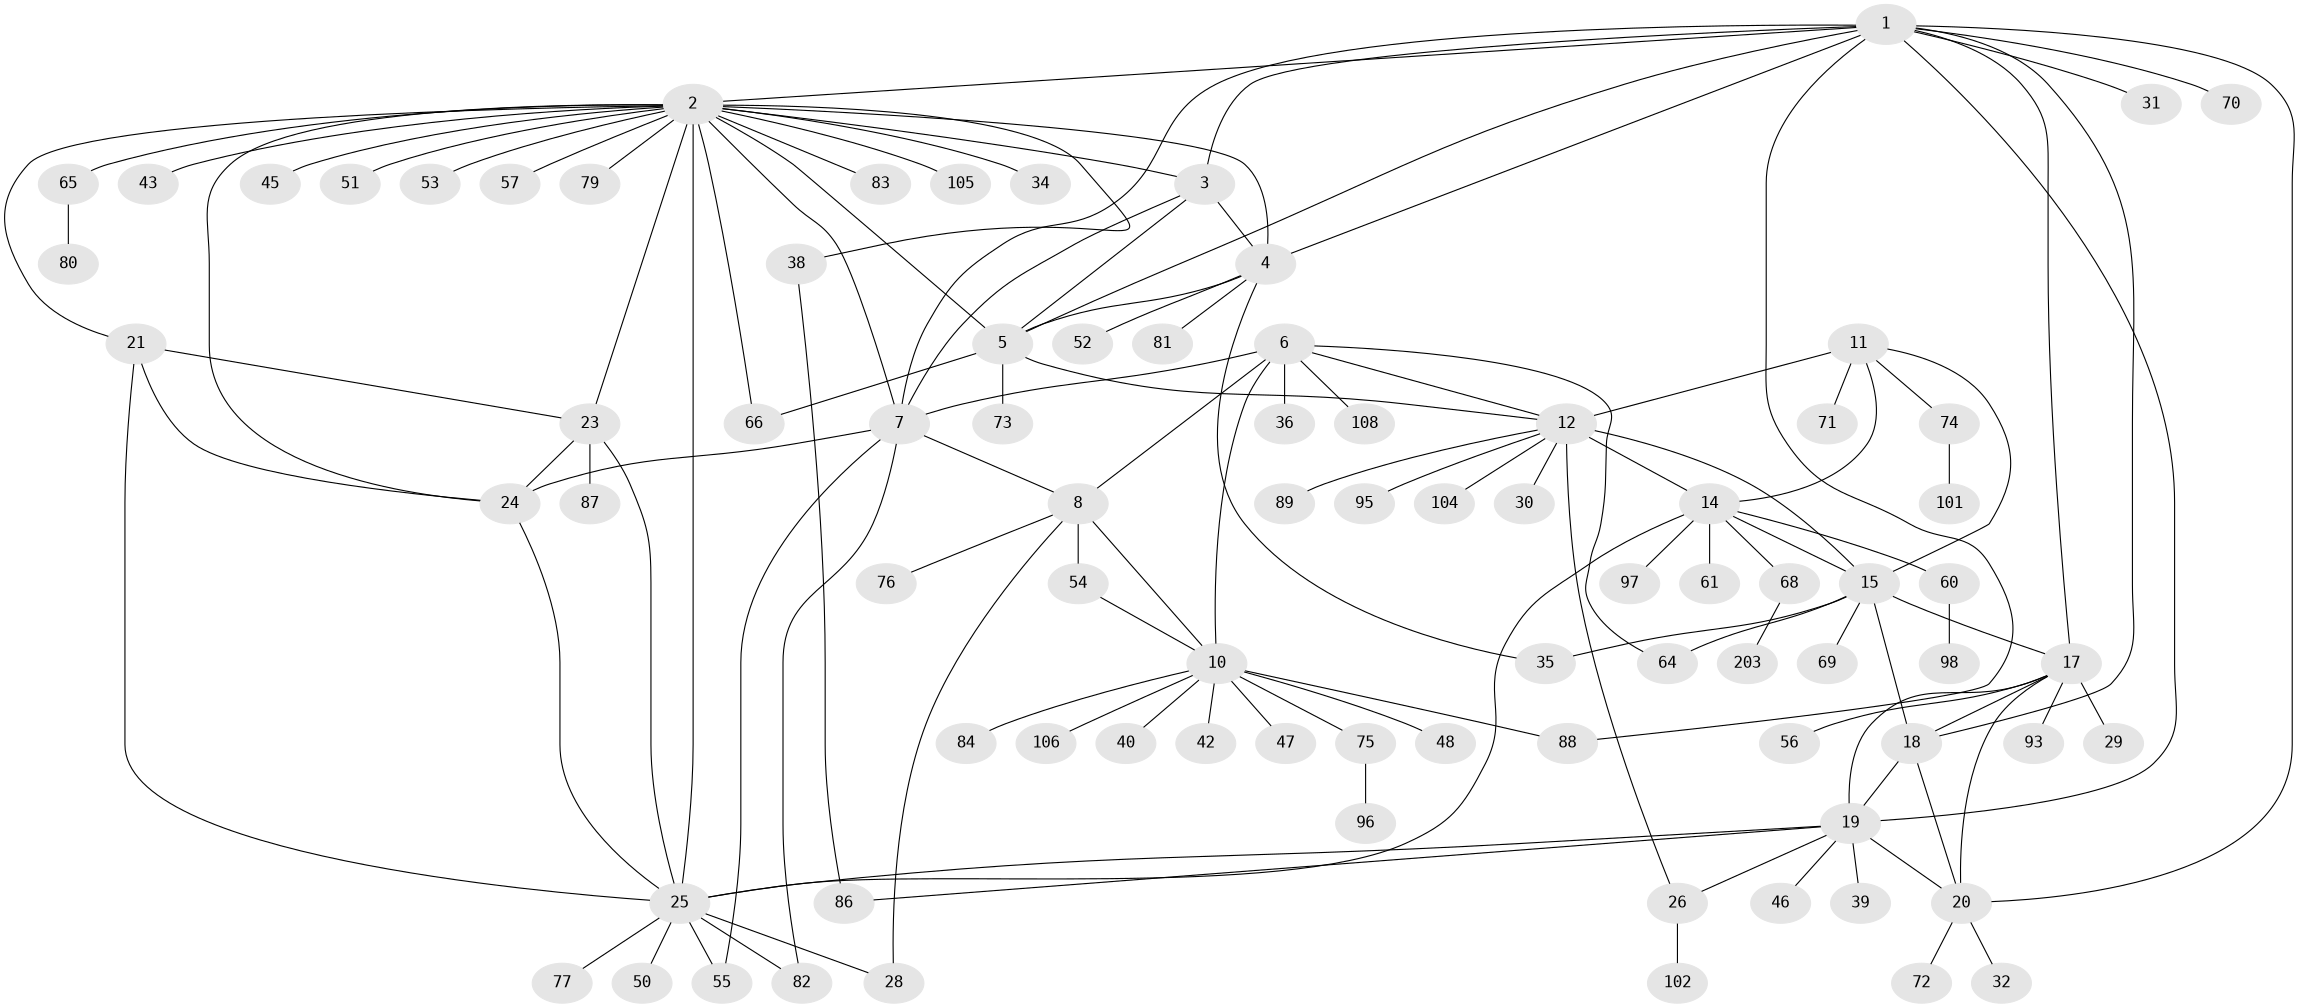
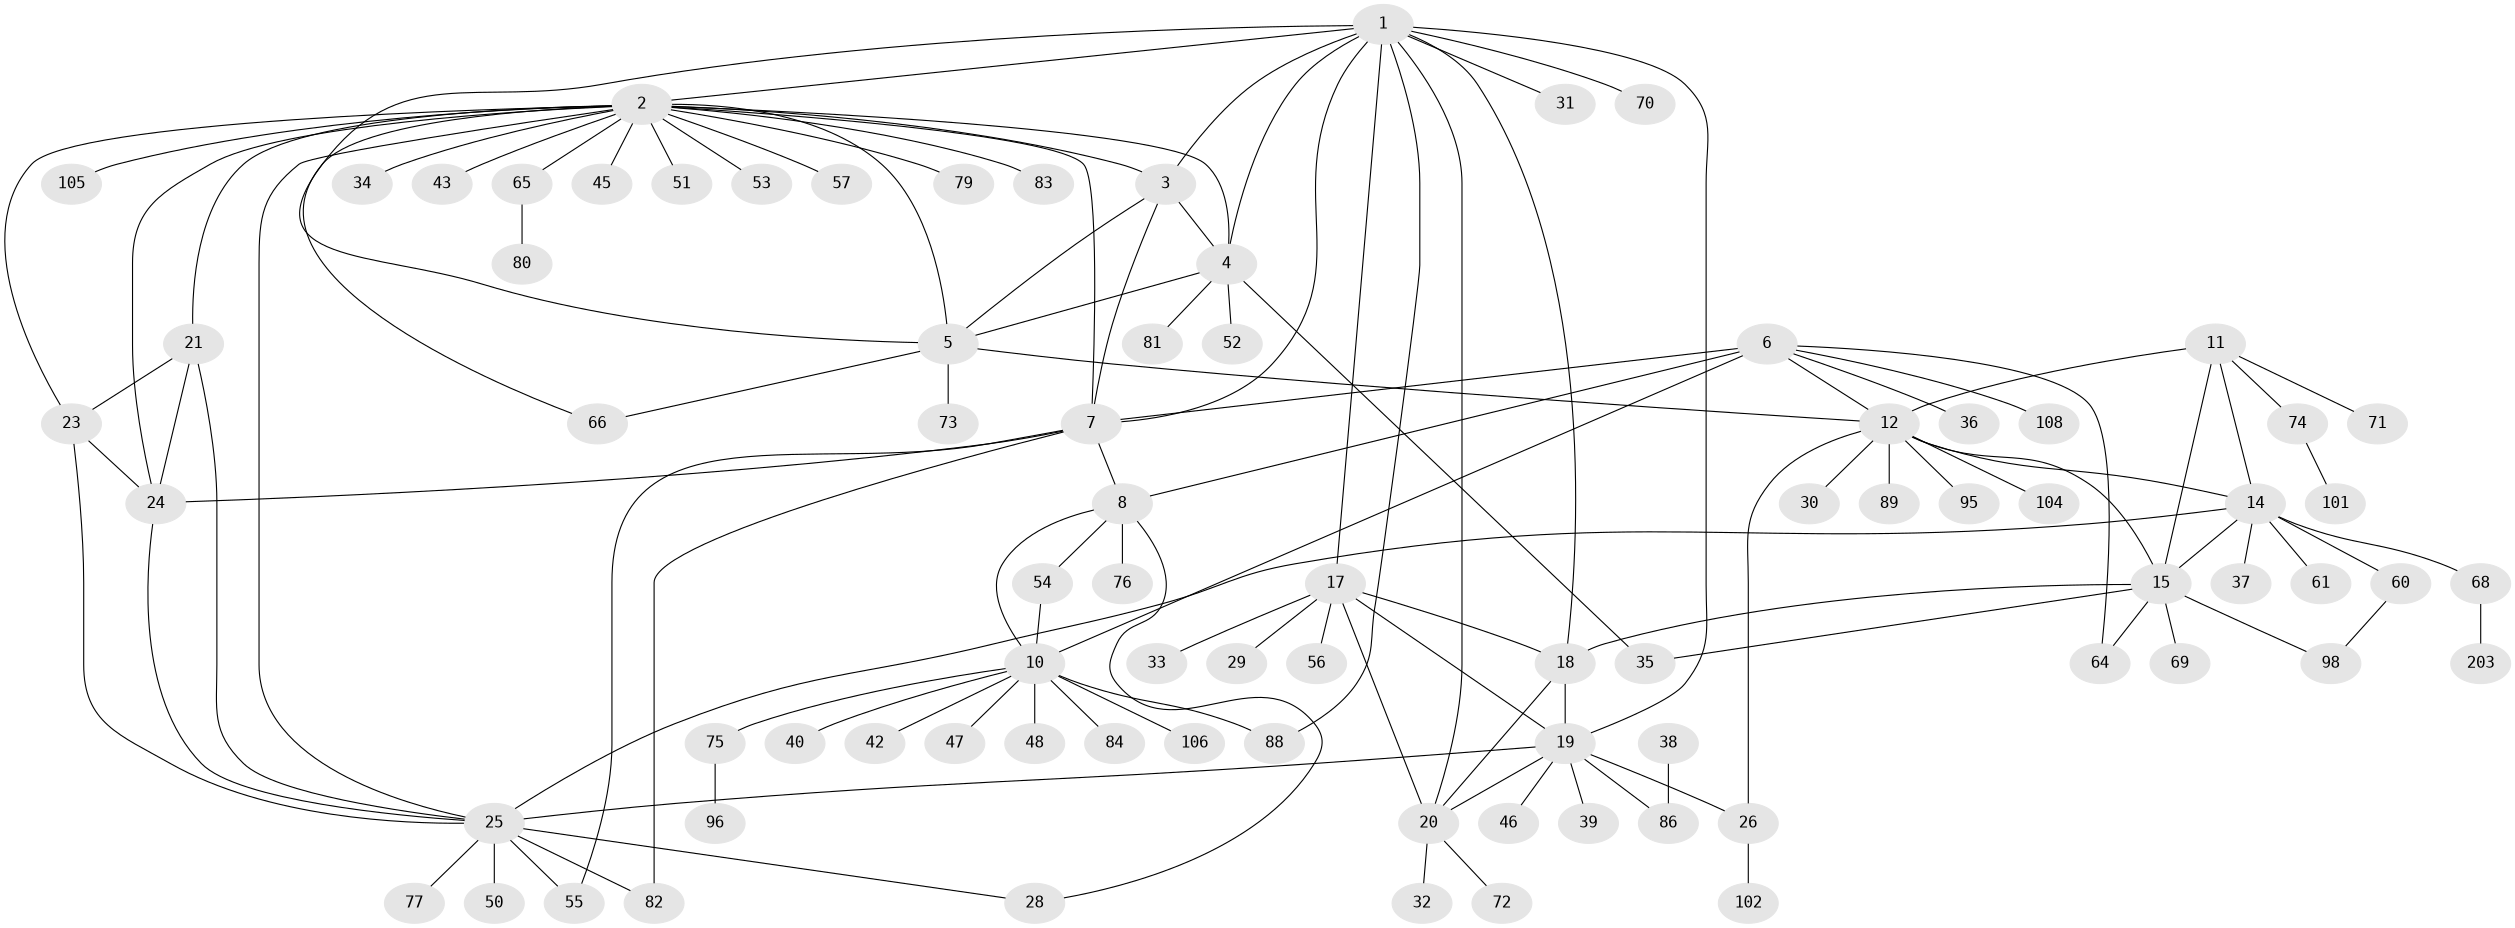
(1087, 172) -> none
(590, 504) -> none
(1630, 584) -> (2241, 584)
(1968, 627) -> (2245, 624)
(2034, 744) -> (1157, 664)
